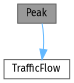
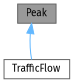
(44, 36) -> (30, 47)
